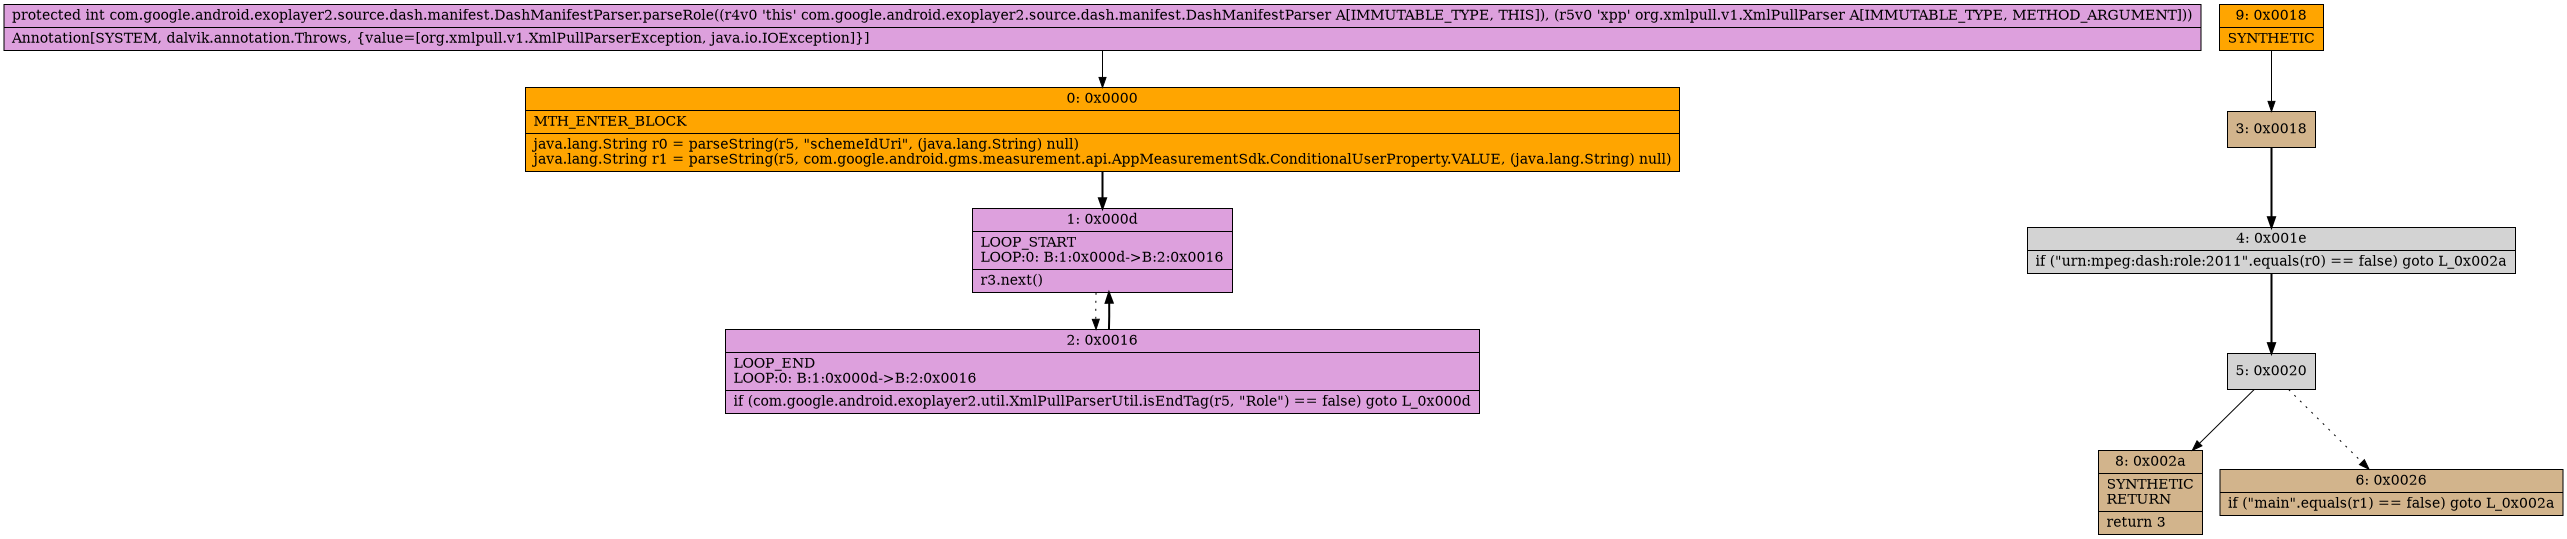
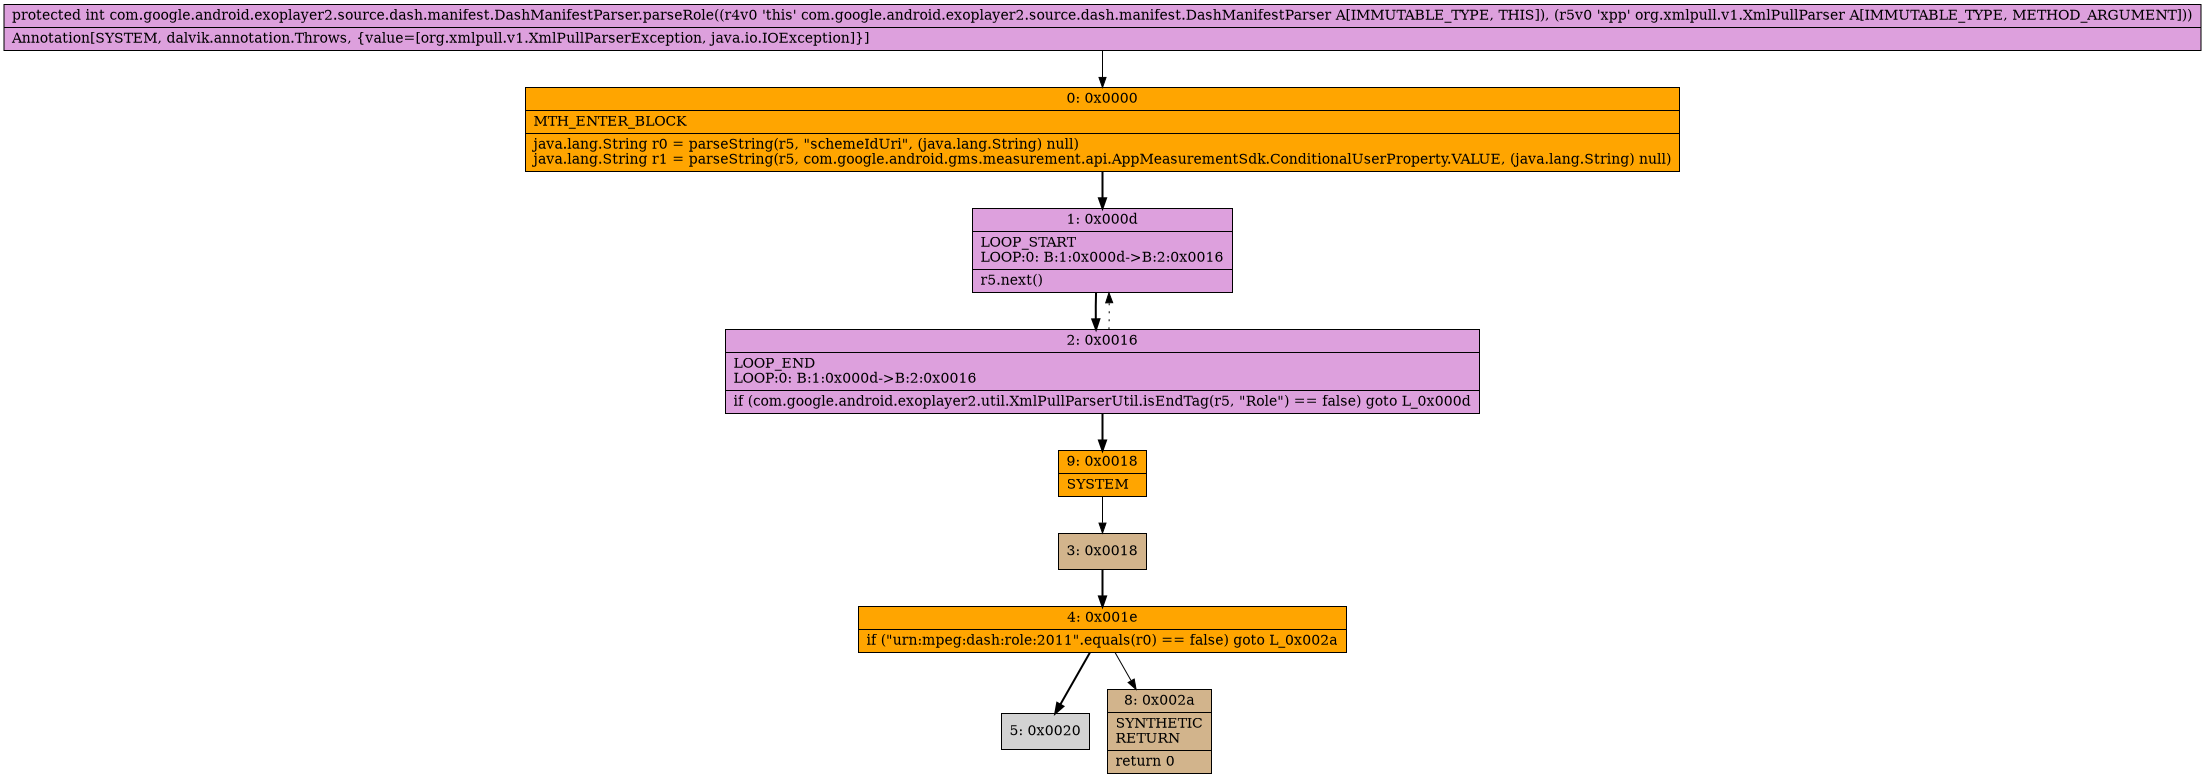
(2272, 38) -> (1098, 484)
(2272, 250) -> (1102, 630)
(1012, 280) -> (1012, 280)
(1096, 306) -> (1096, 306)
(1109, 316) -> (1109, 316)
(2227, 416) -> (1123, 667)
none -> (1102, 427)
(2392, 492) -> none
(2136, 522) -> (1146, 762)
